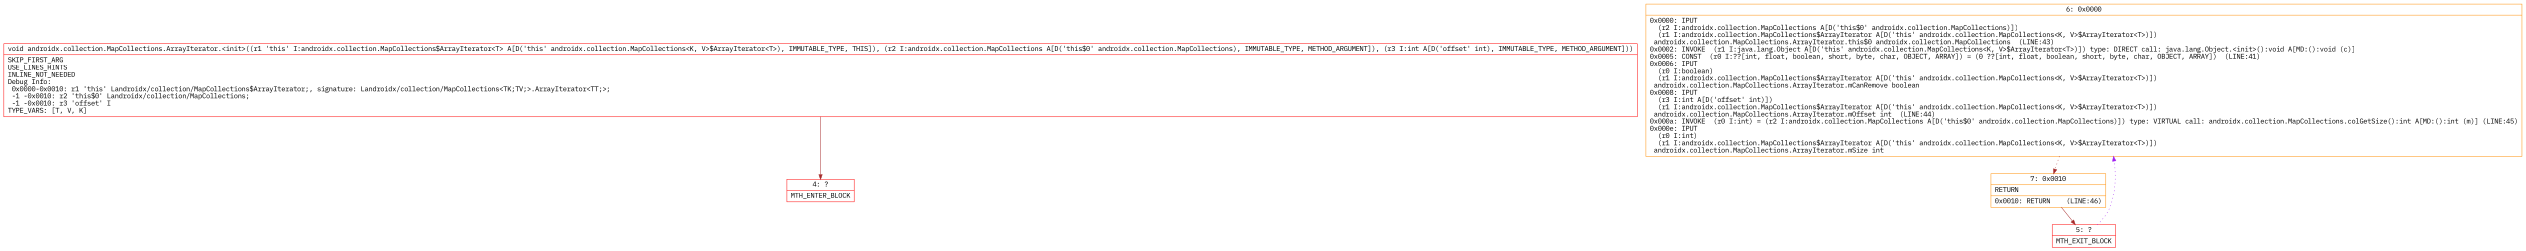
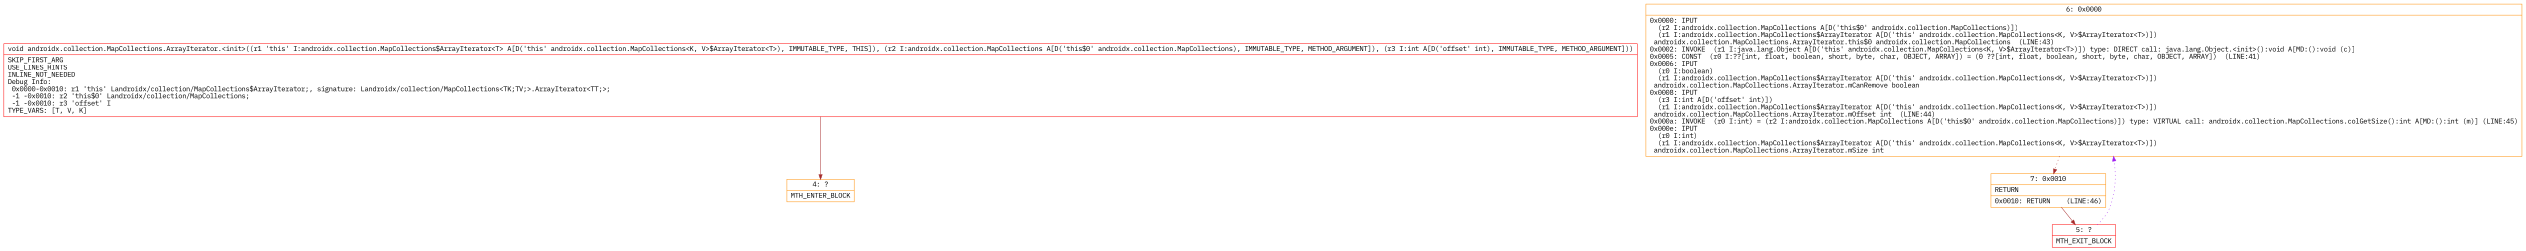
(821, 191) -> (821, 191)
